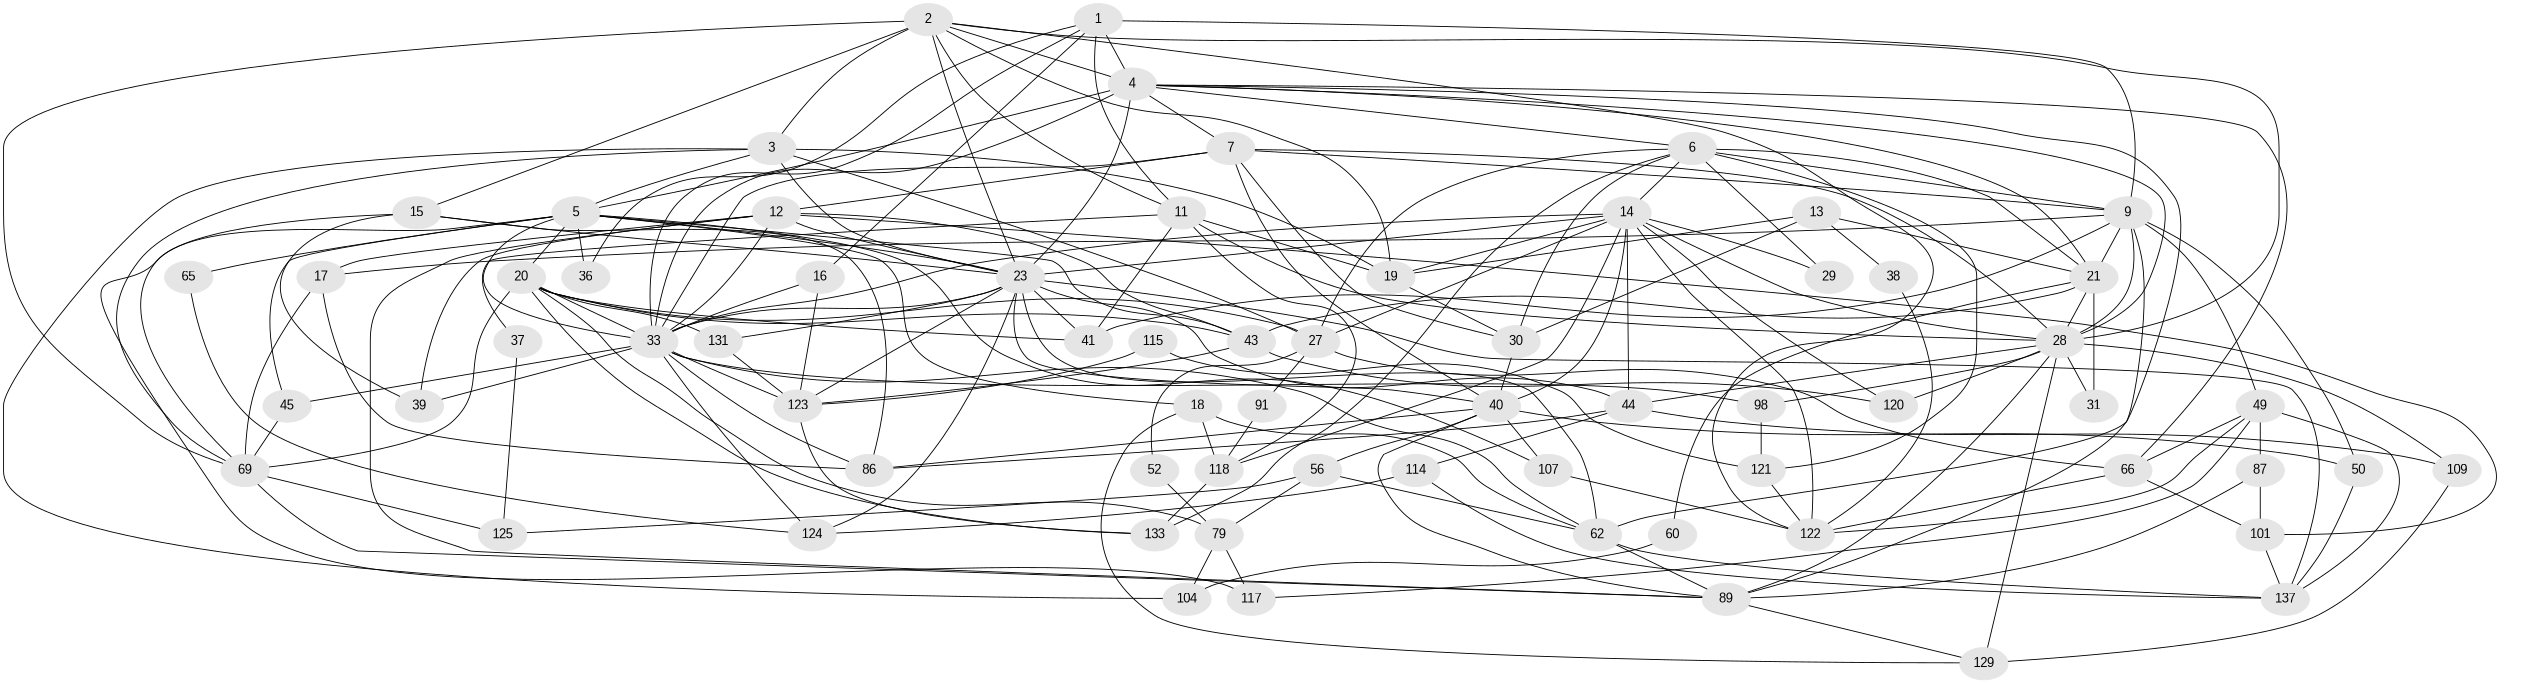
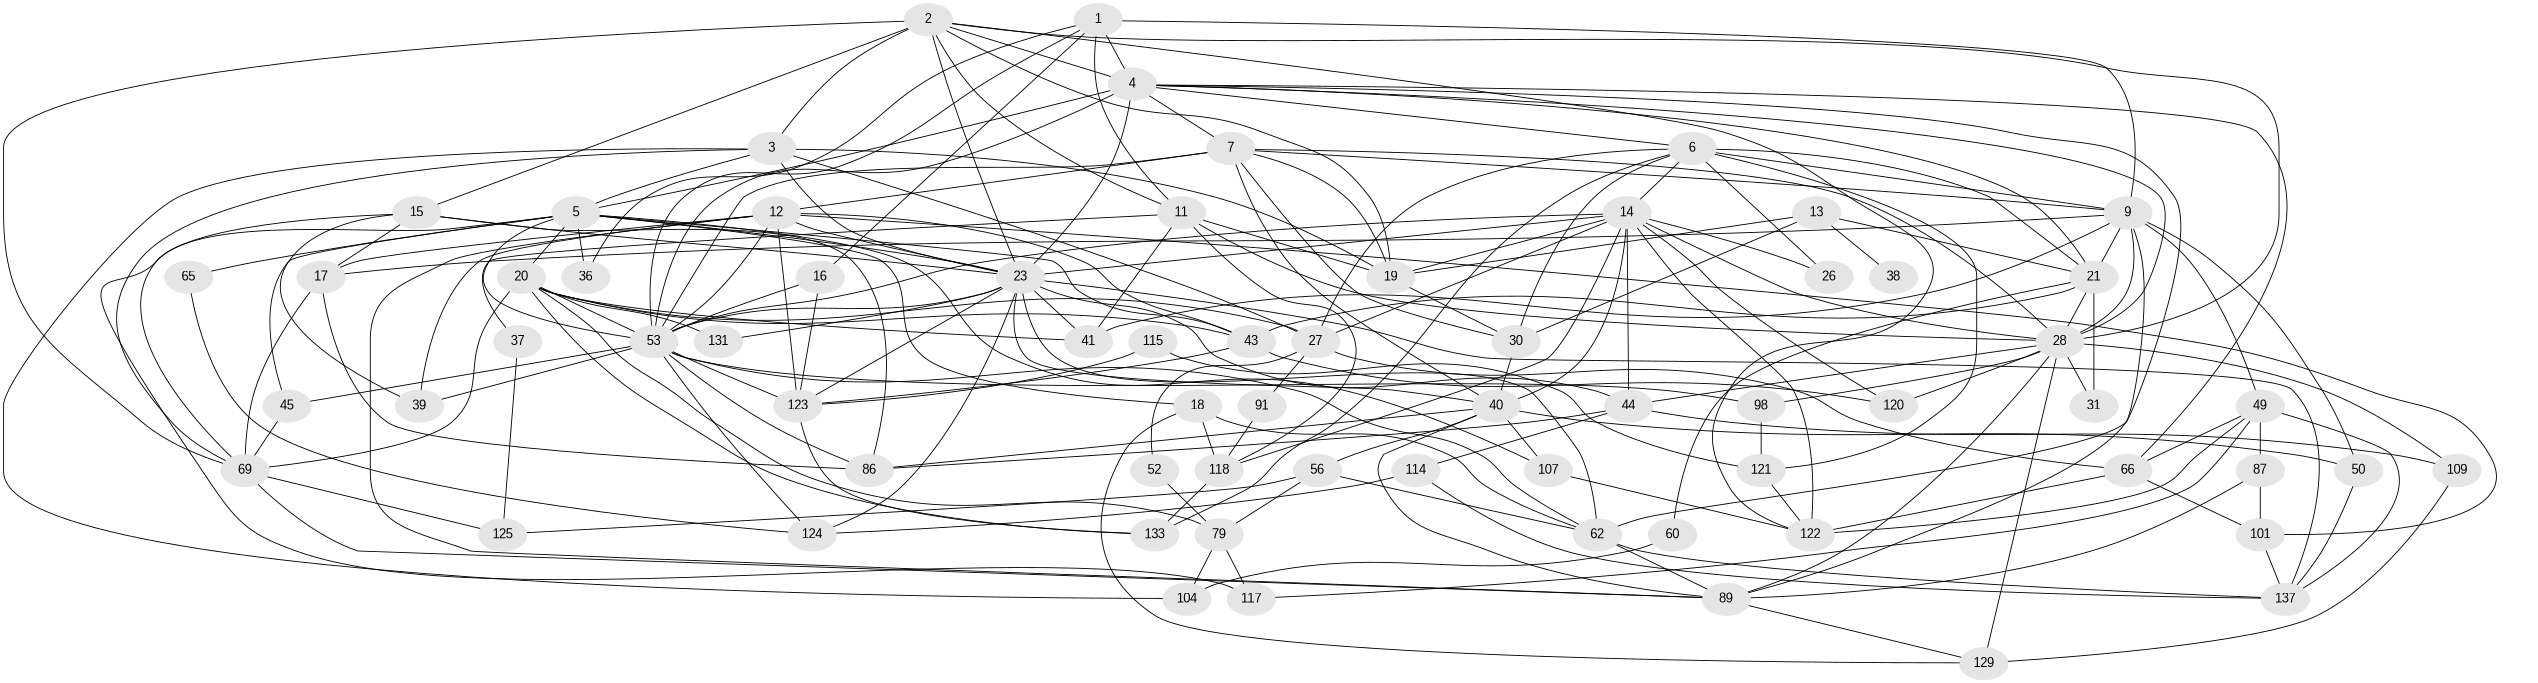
none -> (1335, 189)
none -> (361, 250)
(1829, 277) -> (1829, 277)
(654, 342) -> (654, 342)
(764, 379) -> (786, 297)
(1929, 412) -> none
